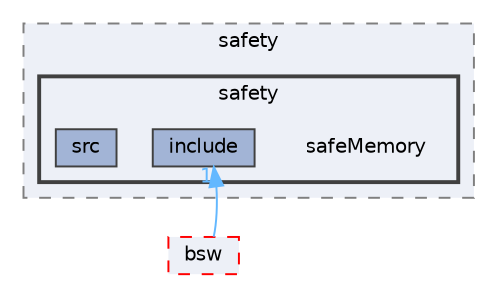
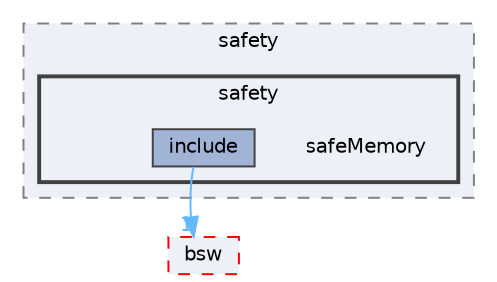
(86, 148) -> none
(217, 212) -> (191, 192)
